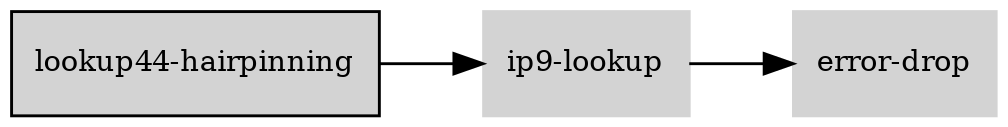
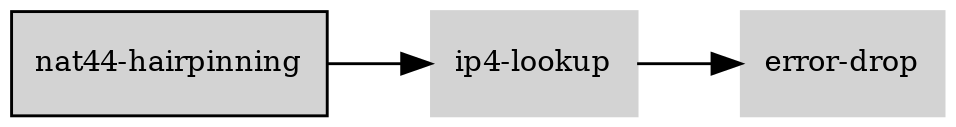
(195, 64) -> (169, 64)
(586, 64) -> (534, 64)
